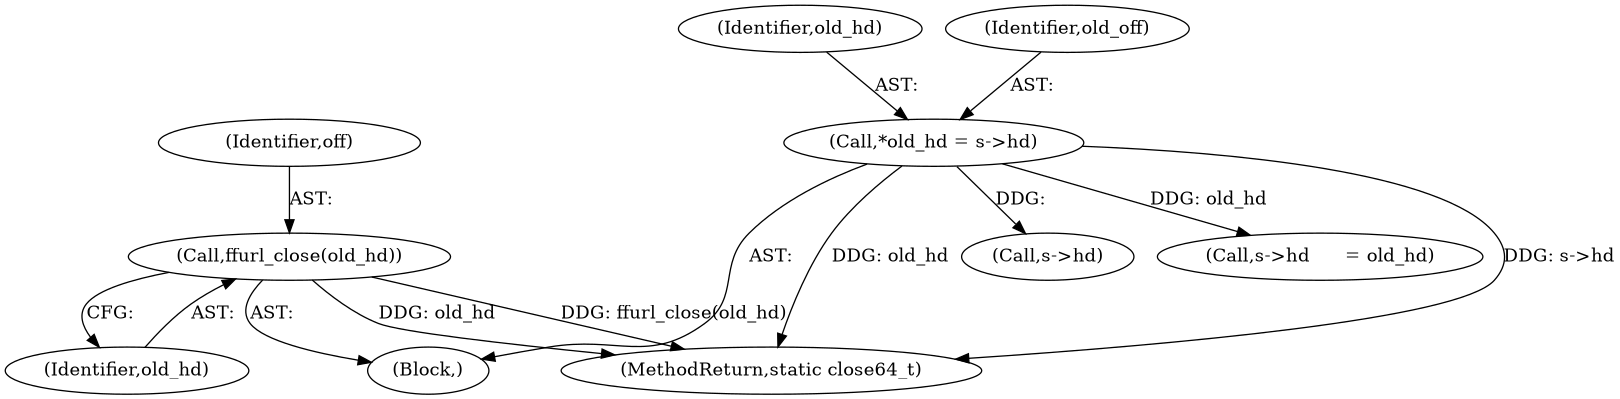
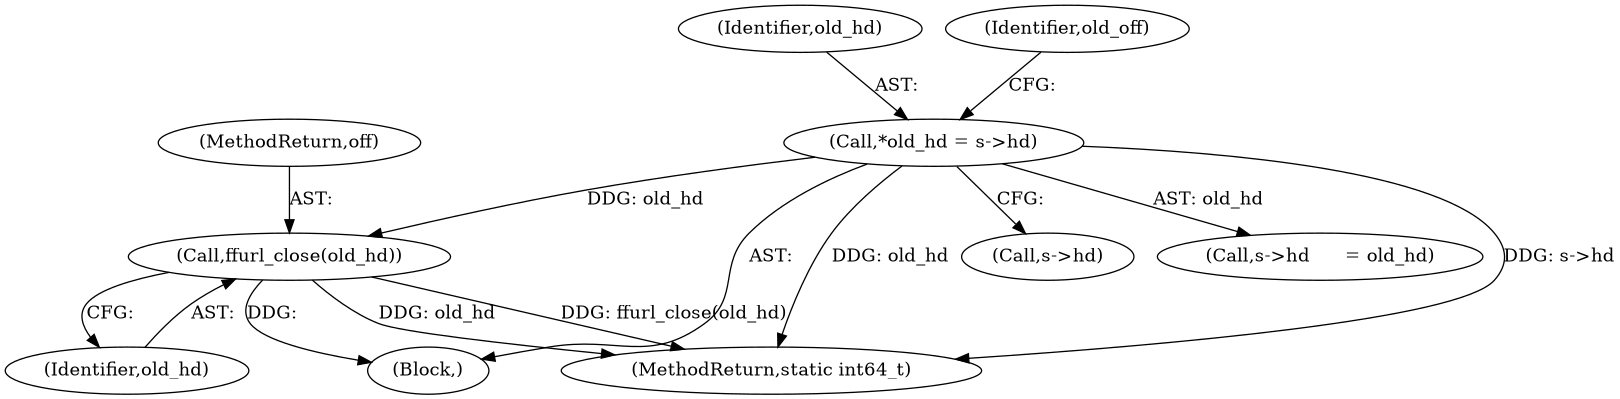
(1035, 86) -> (1035, 86)
(289, 143) -> (289, 143)
none -> (597, 188)
(1024, 200) -> (1024, 200)
(1209, 200) -> (1209, 200)
(275, 314) -> (275, 314)
(771, 371) -> (771, 371)
